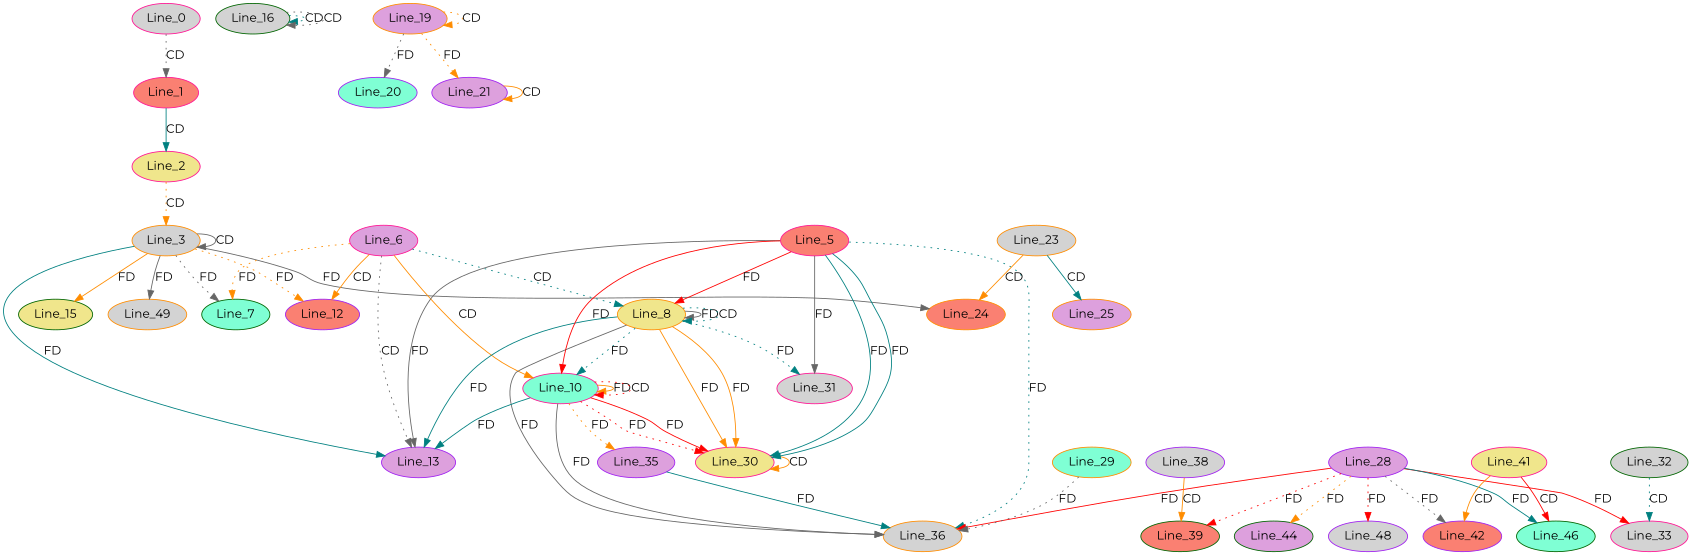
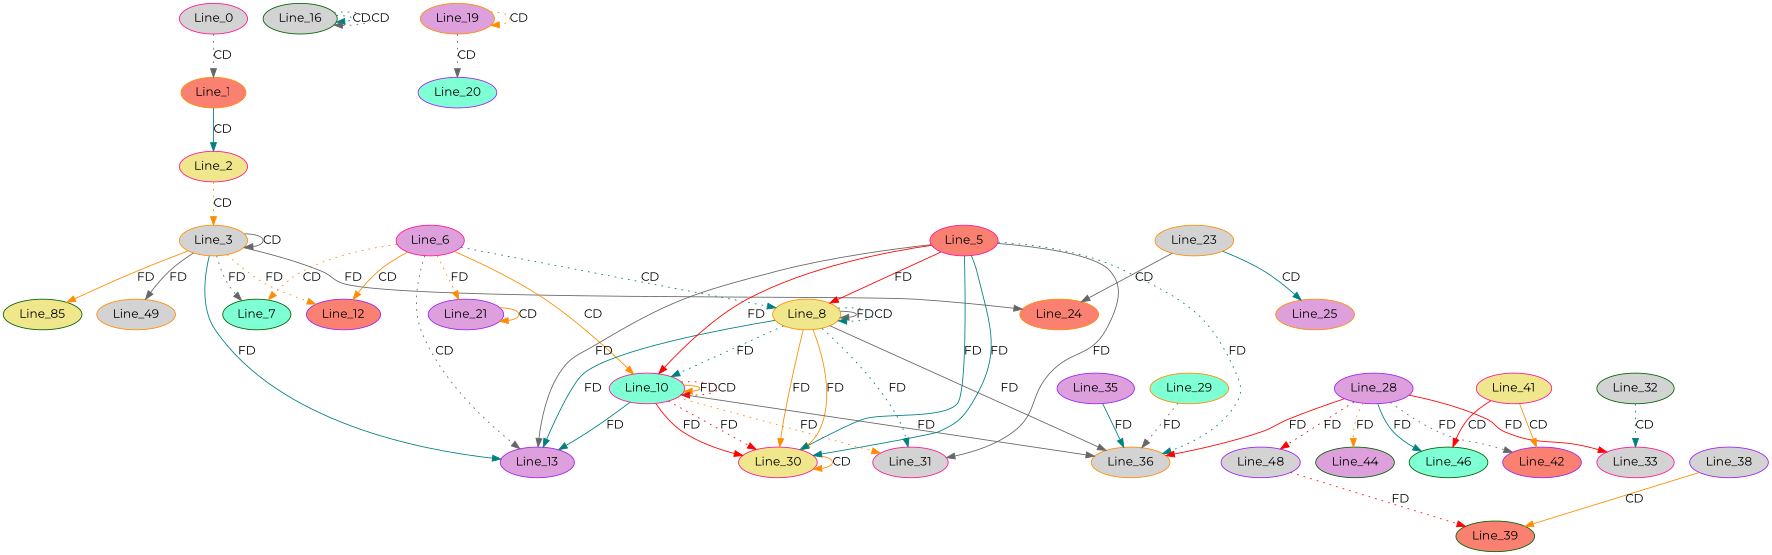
(437, 52) -> (446, 274)
(405, 56) -> (467, 56)
(166, 93) -> (213, 93)
(1004, 274) -> (1126, 278)
(247, 278) -> (312, 278)
(56, 315) -> (43, 315)
(586, 426) -> (775, 424)
(1278, 498) -> (1374, 498)
